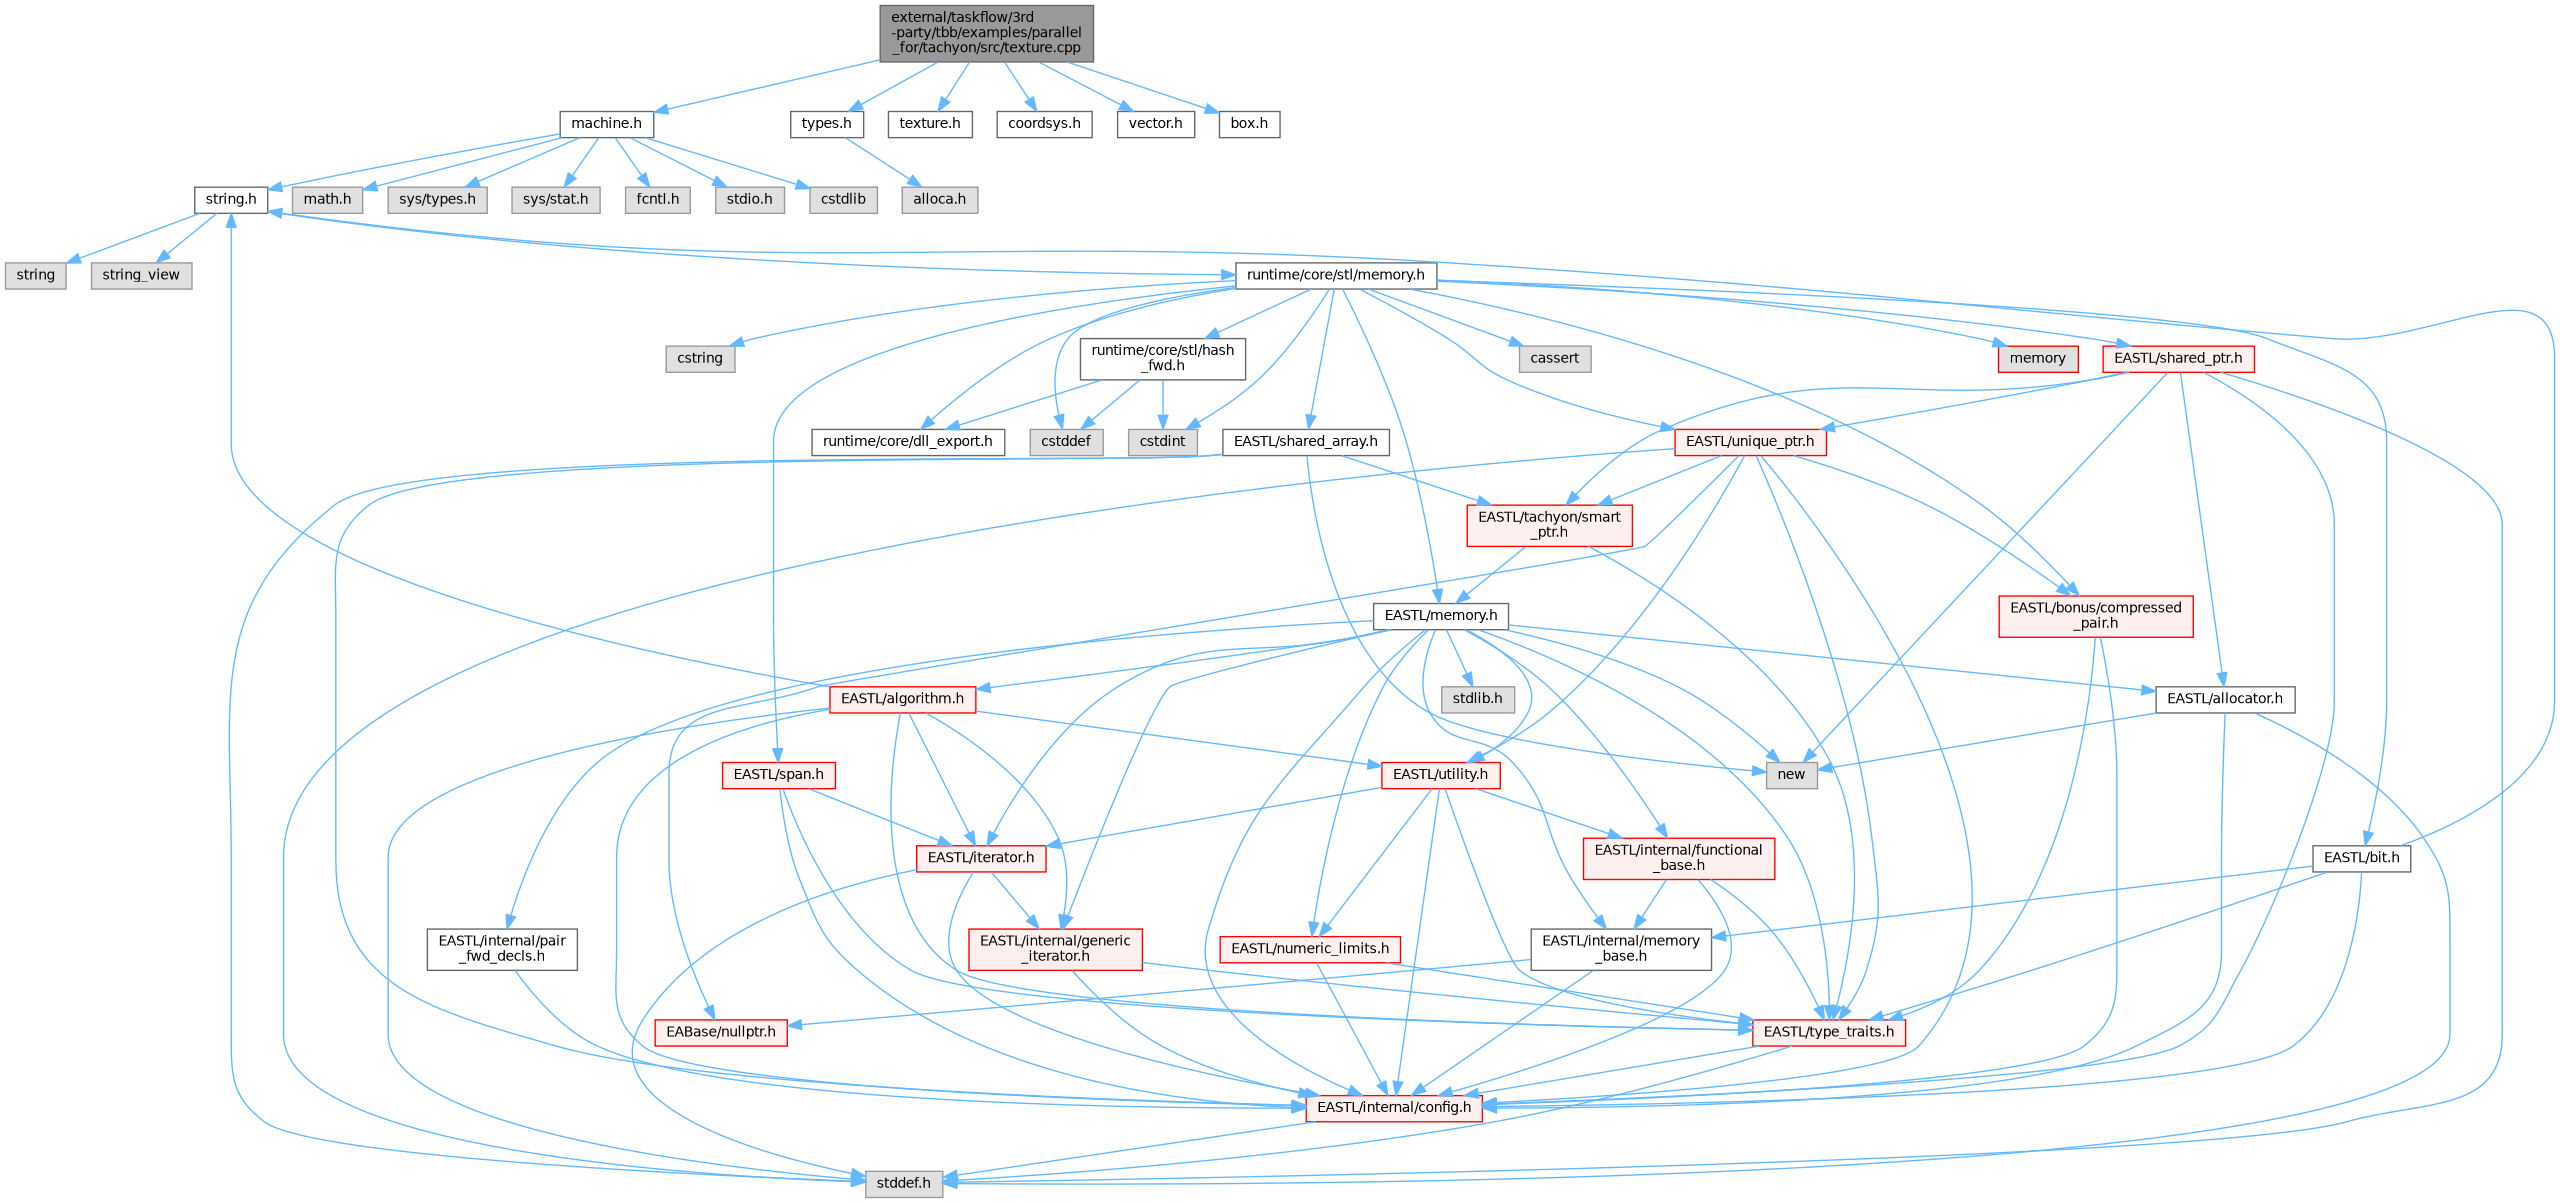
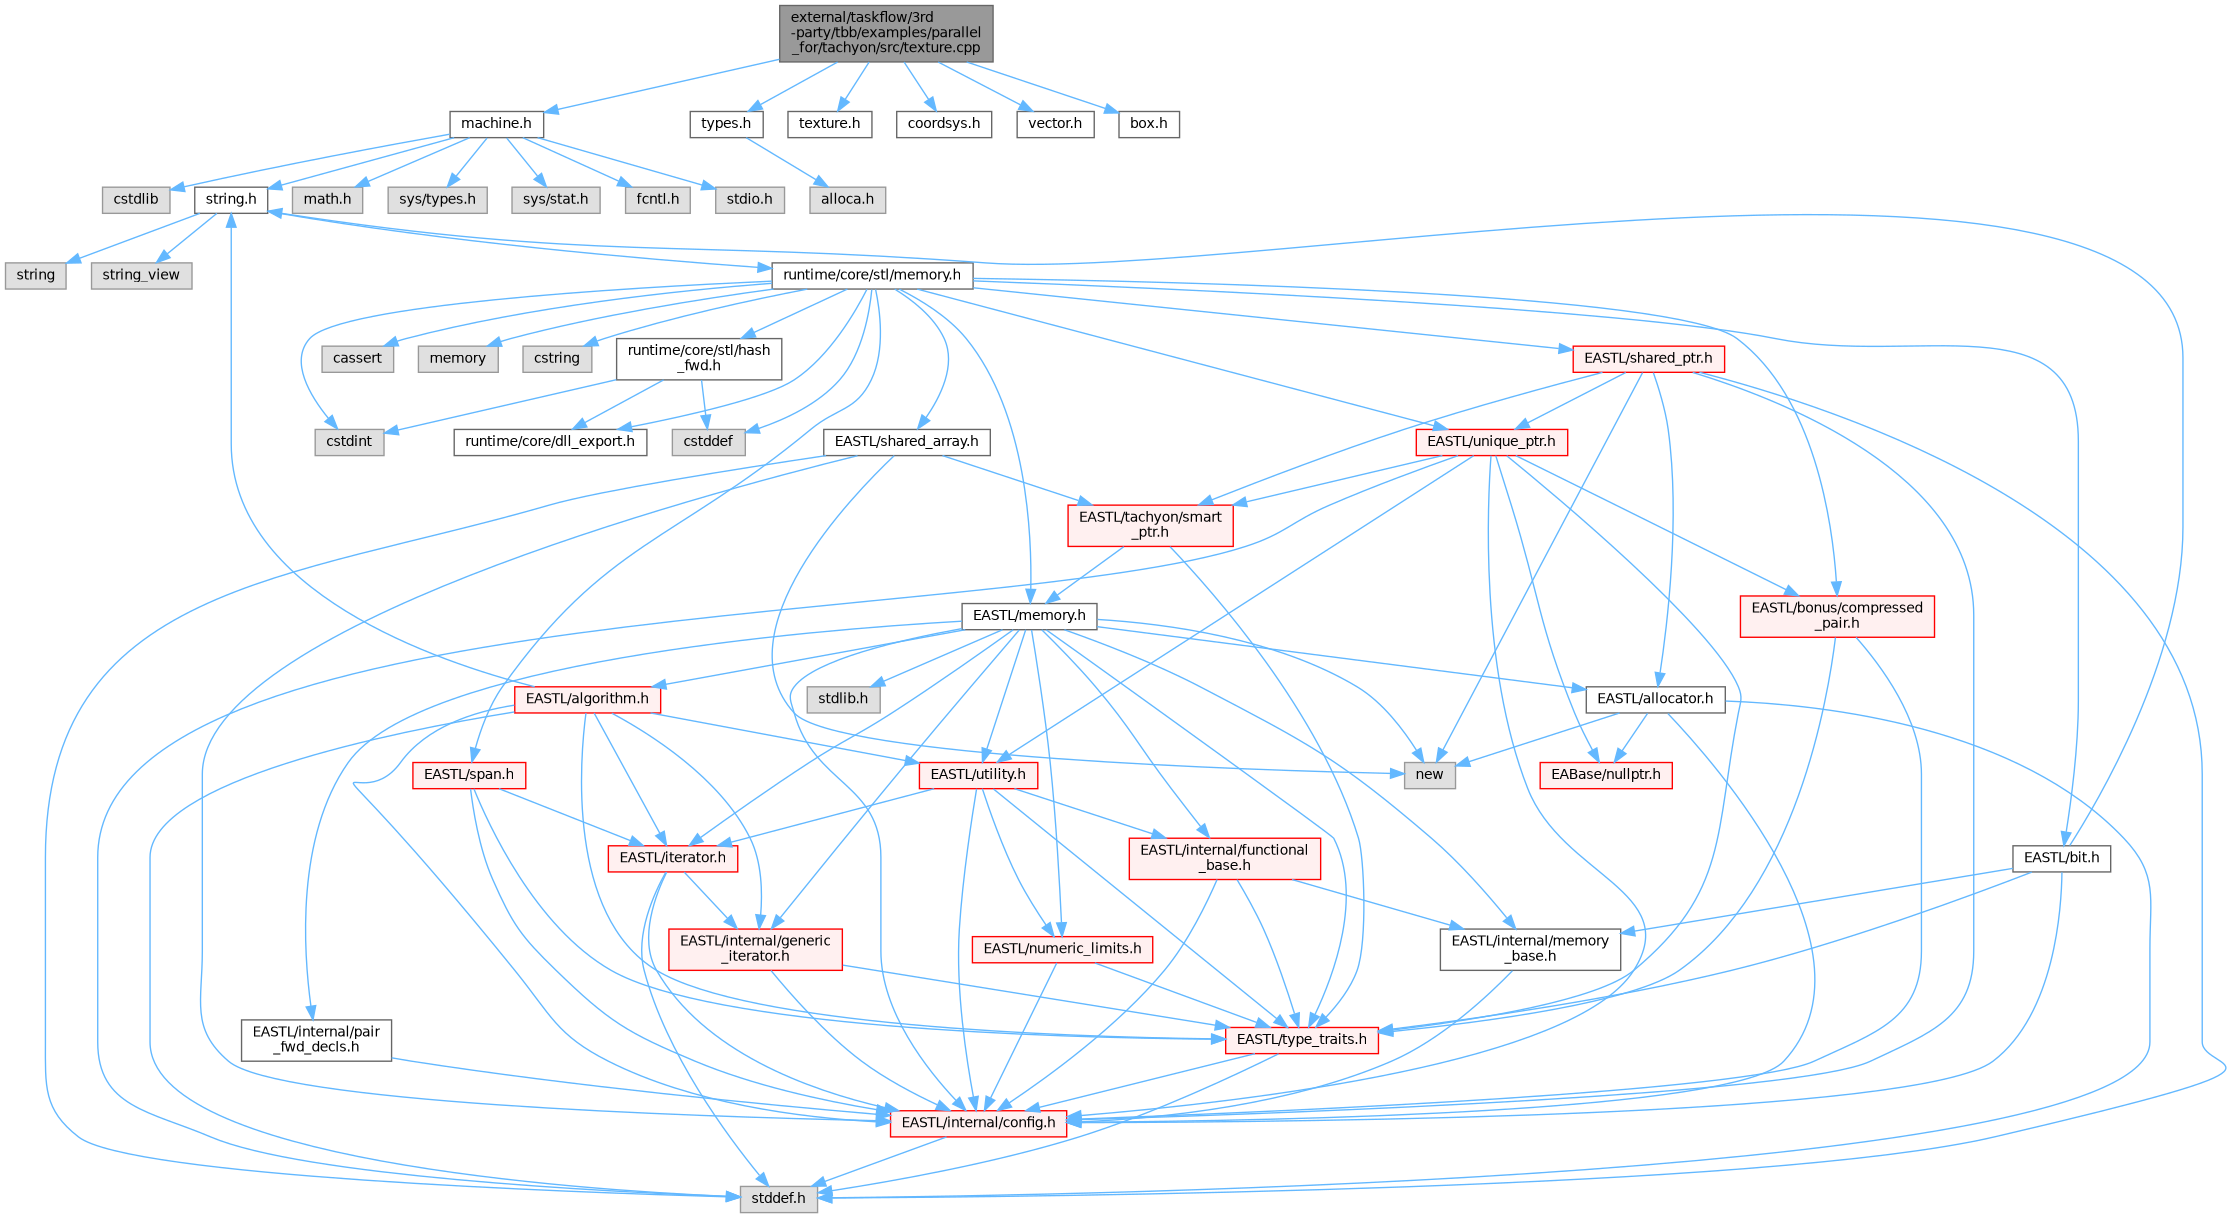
(2038, 359) -> (458, 359)
(1166, 993) -> (1635, 732)
